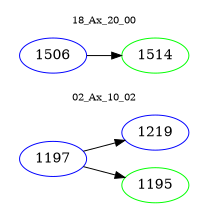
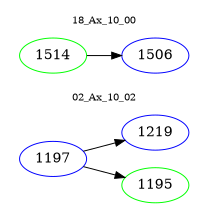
(104, 21) -> (104, 21)
(99, 56) -> (99, 56)
